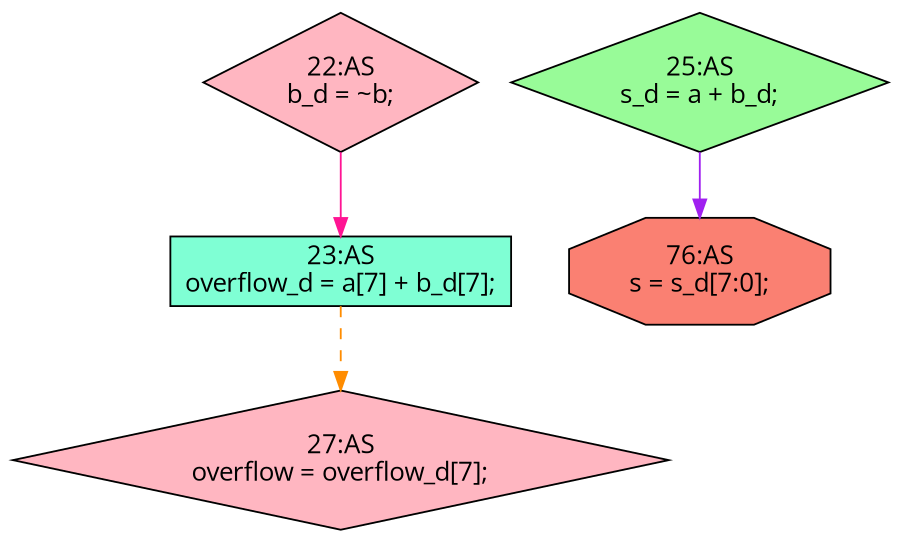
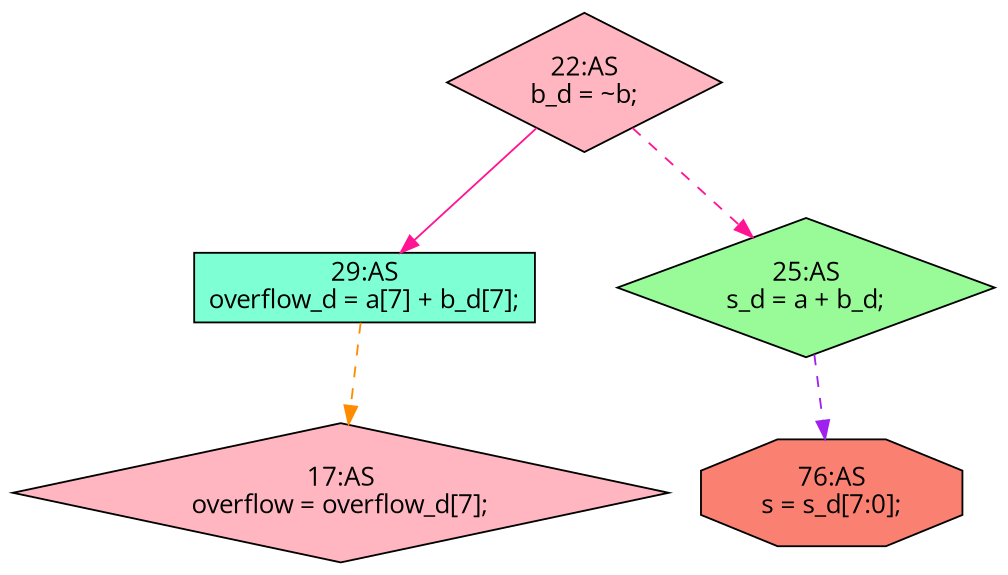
none -> (685, 176)
(700, 176) -> (819, 387)
(341, 271) -> (365, 288)
(341, 460) -> (341, 493)
